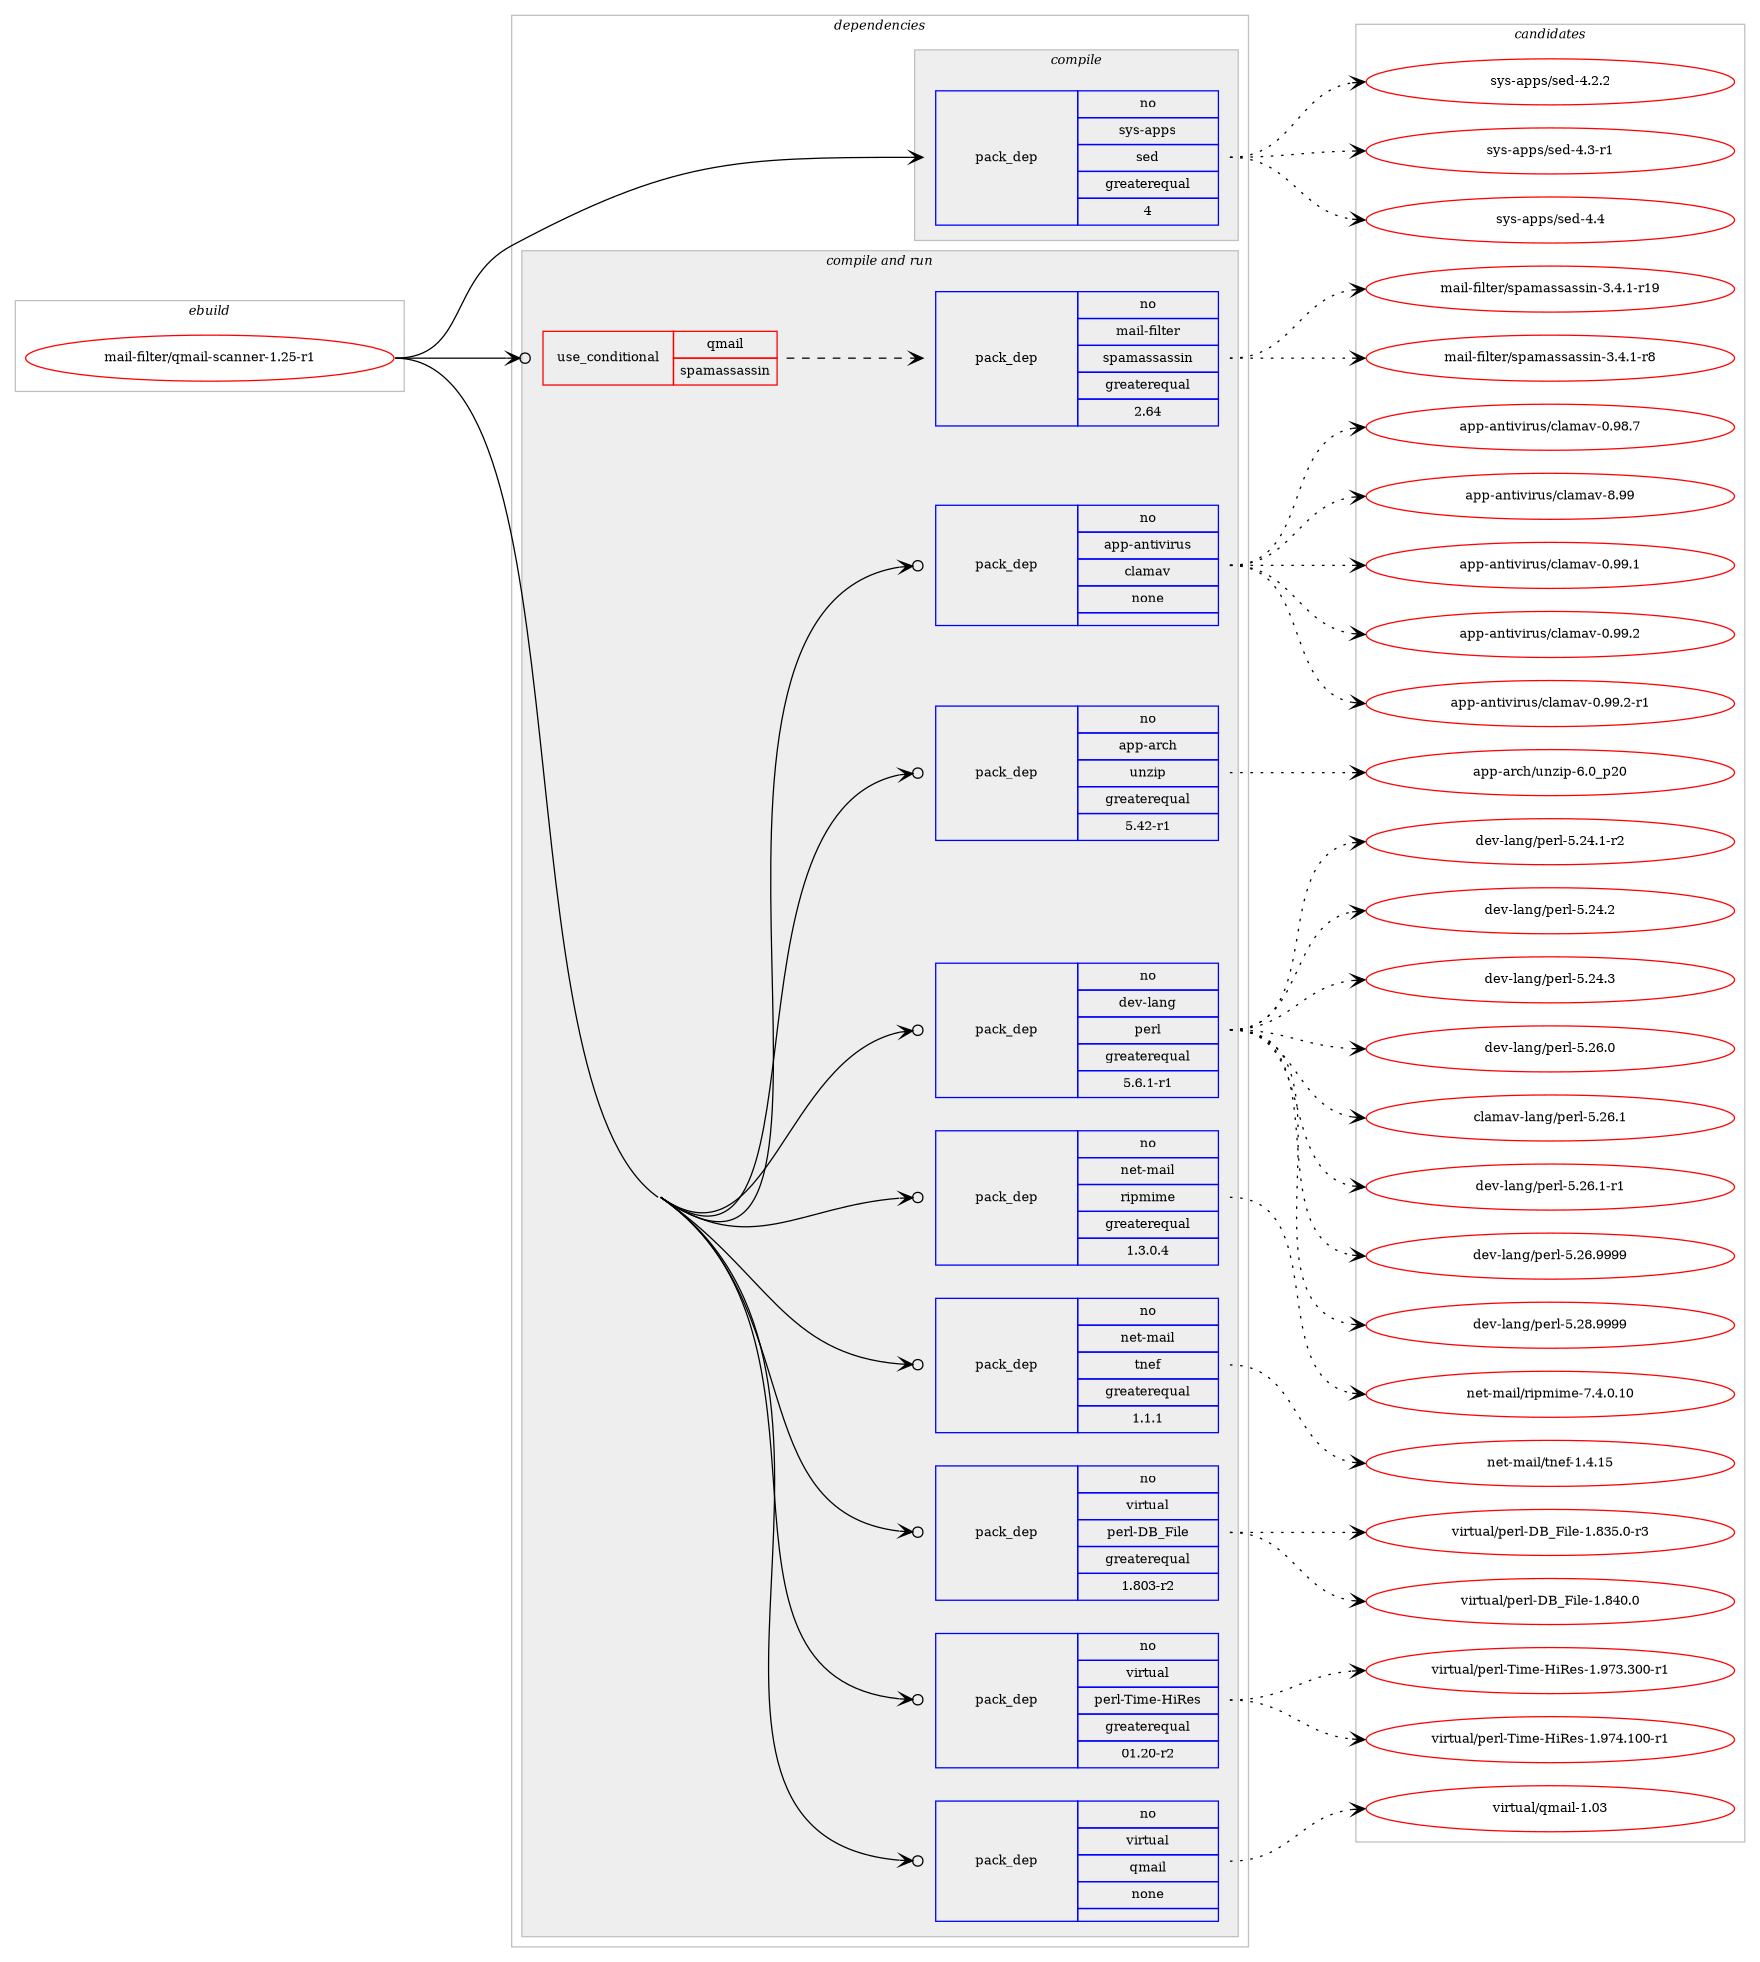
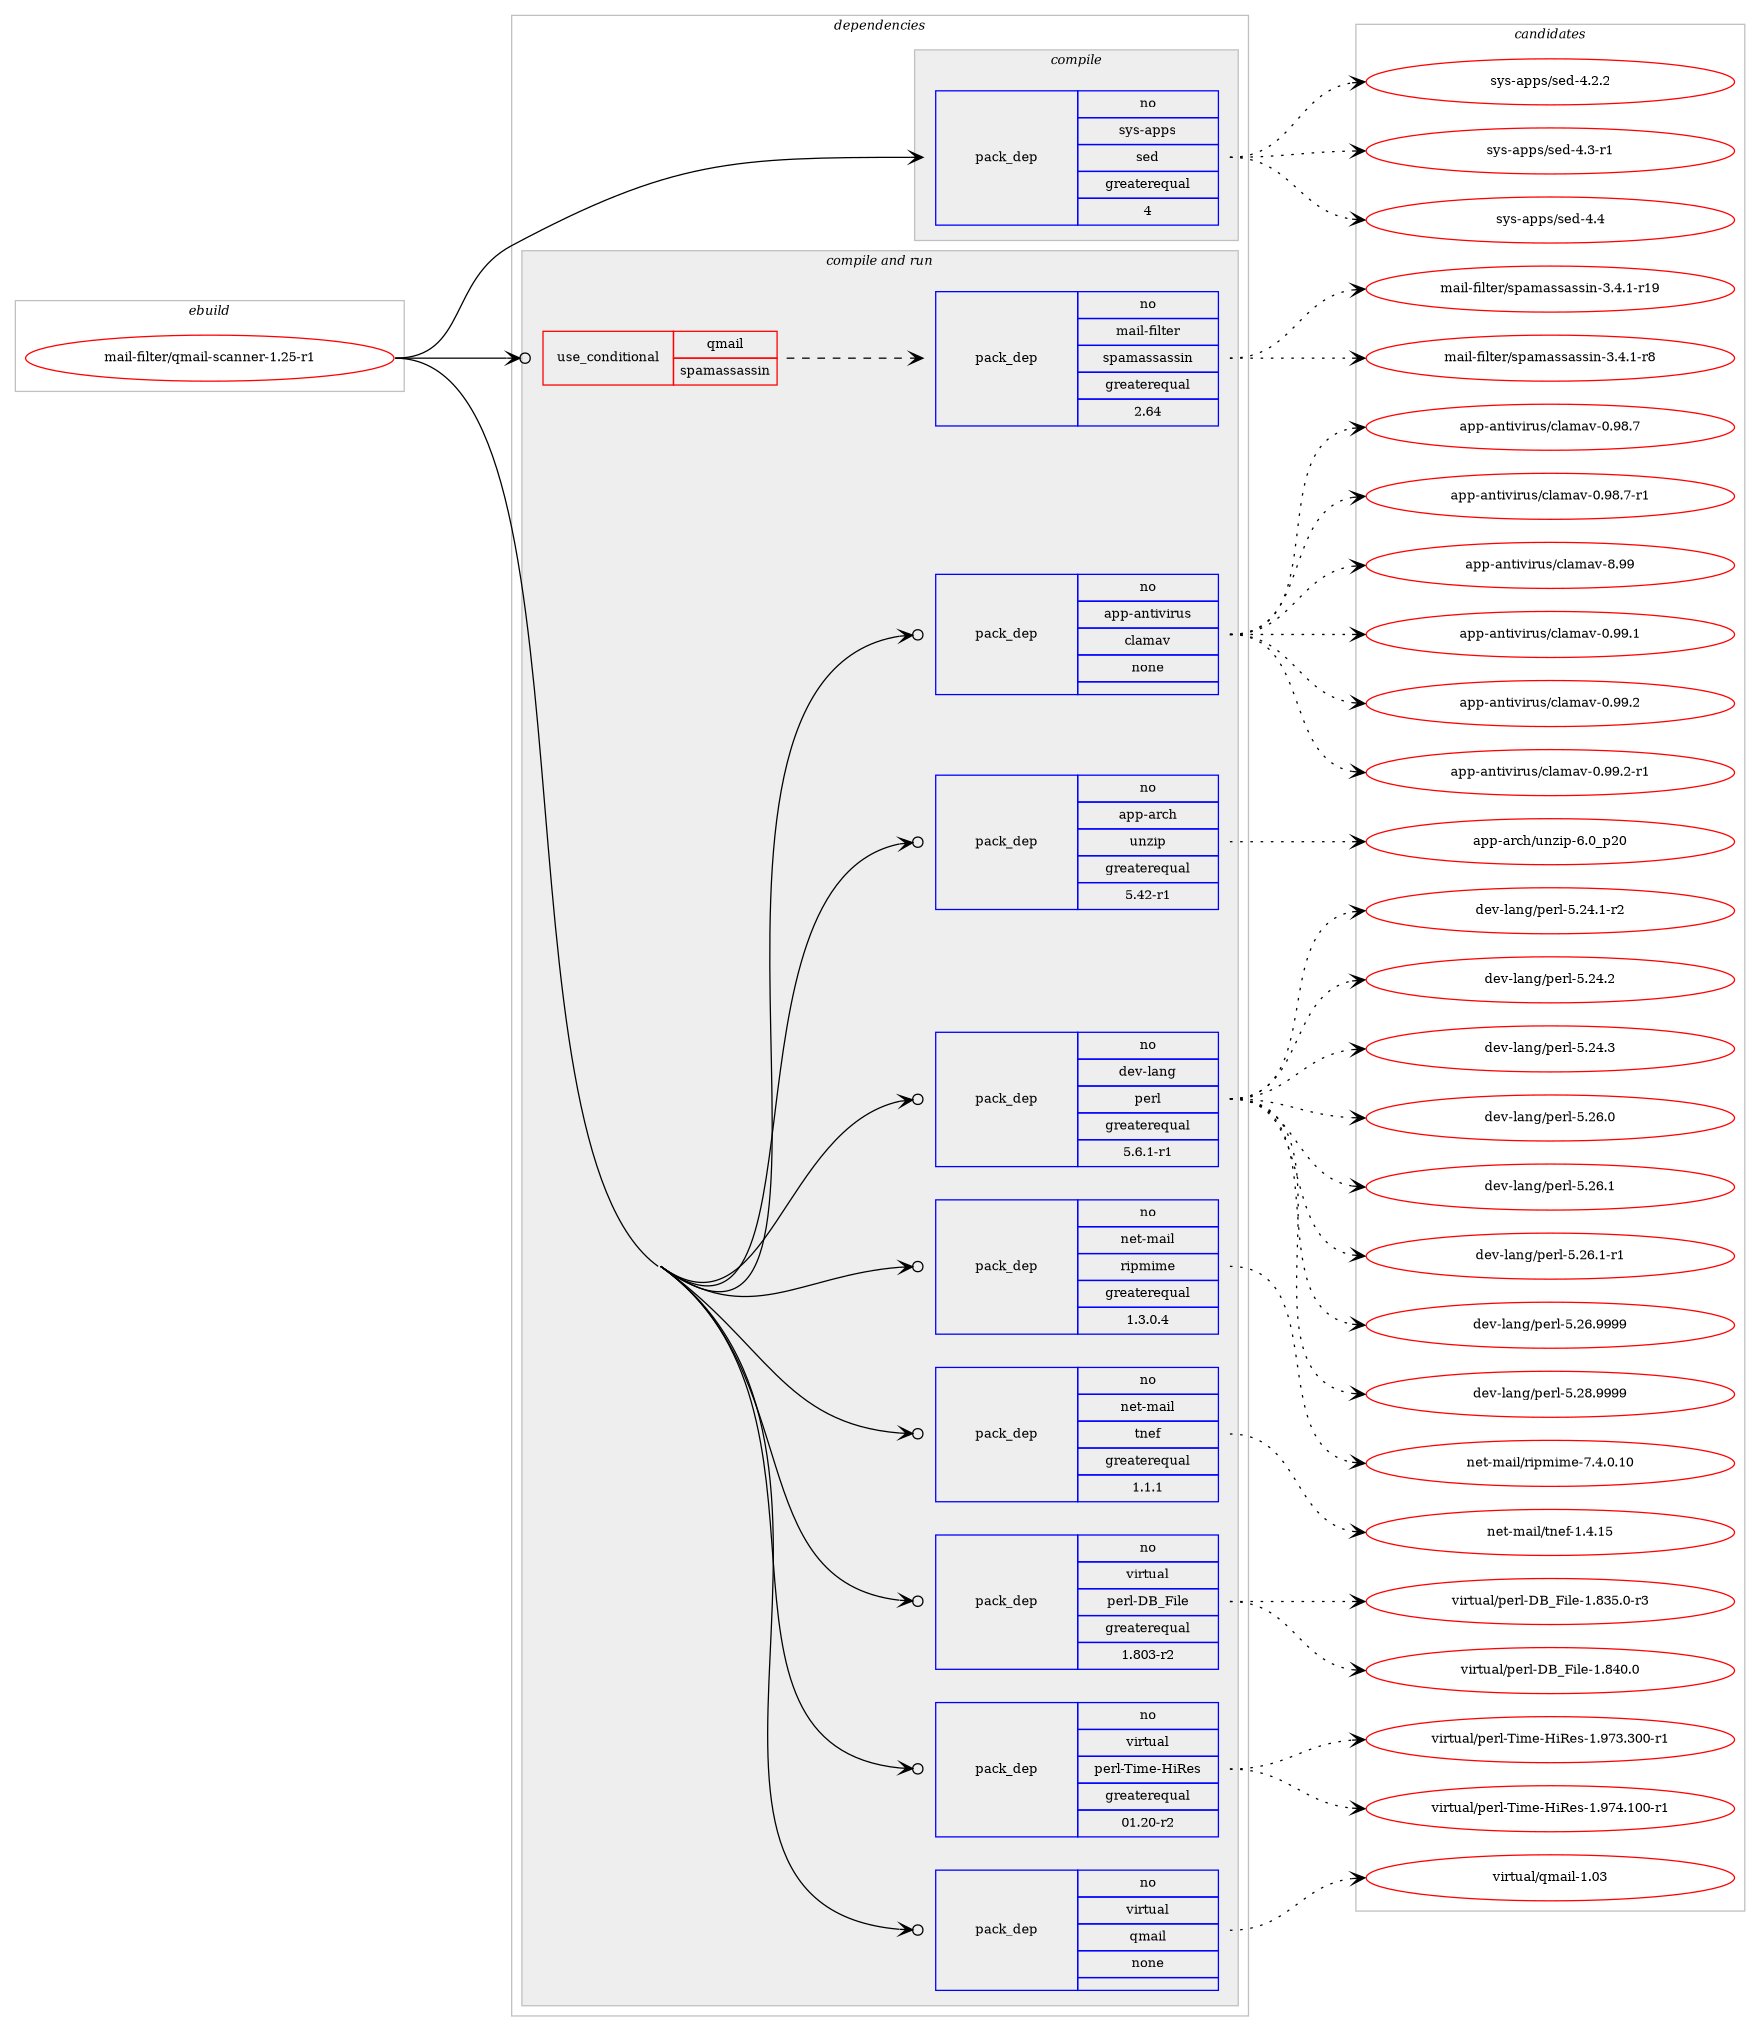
none -> (1550, 496)
(1550, 1118) -> (1550, 1187)
